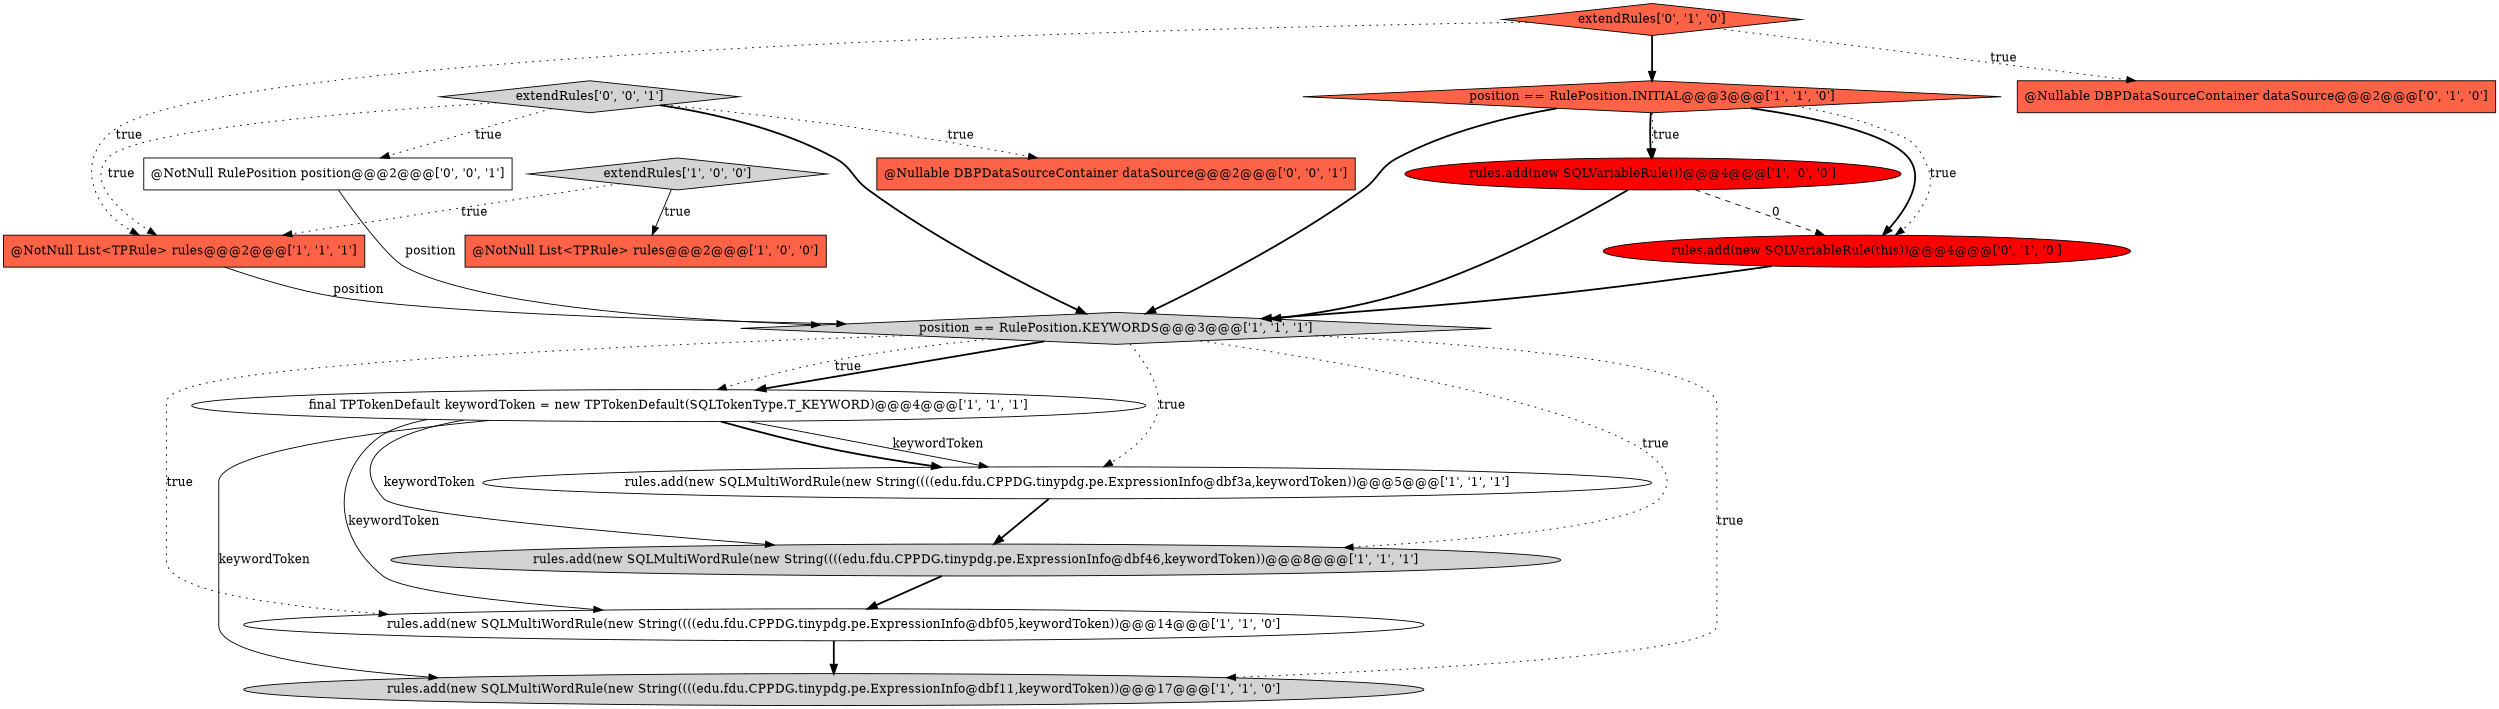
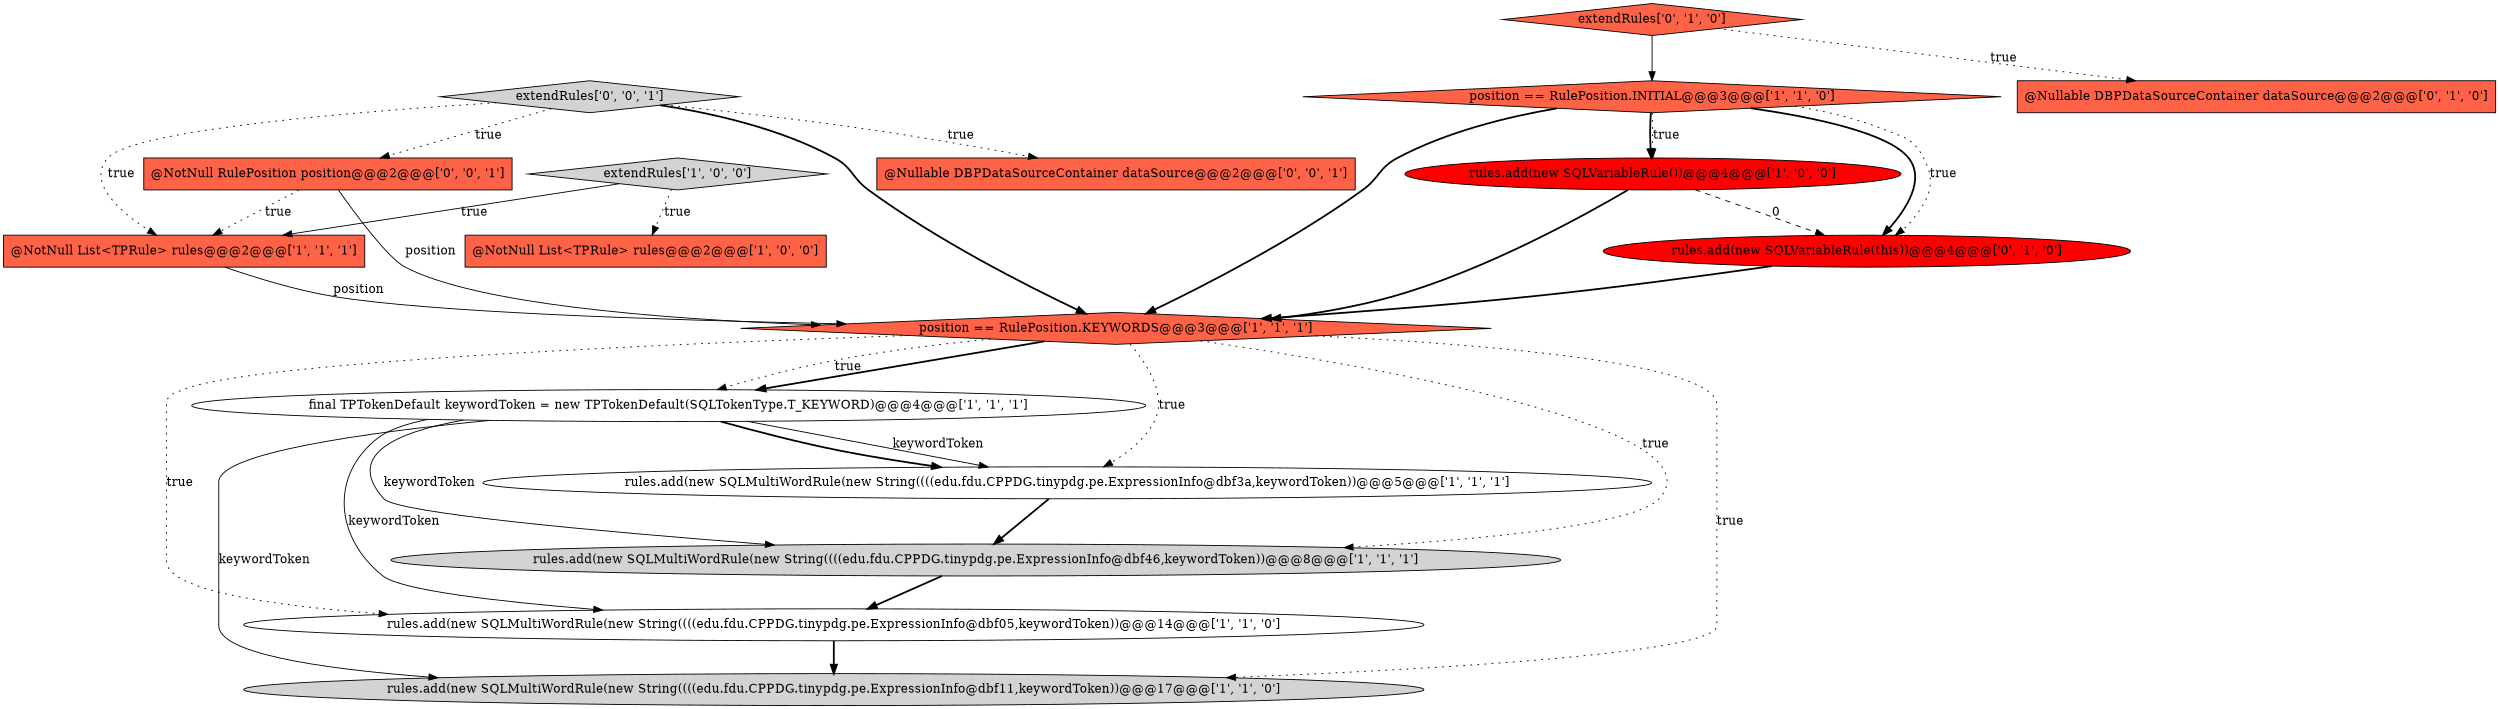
(755, 48) -> (260, 211)
(1652, 54) -> (1652, 54)
(328, 174) -> (328, 174)
(664, 208) -> (664, 208)
(456, 209) -> (456, 209)
(1116, 328) -> (1116, 328)
